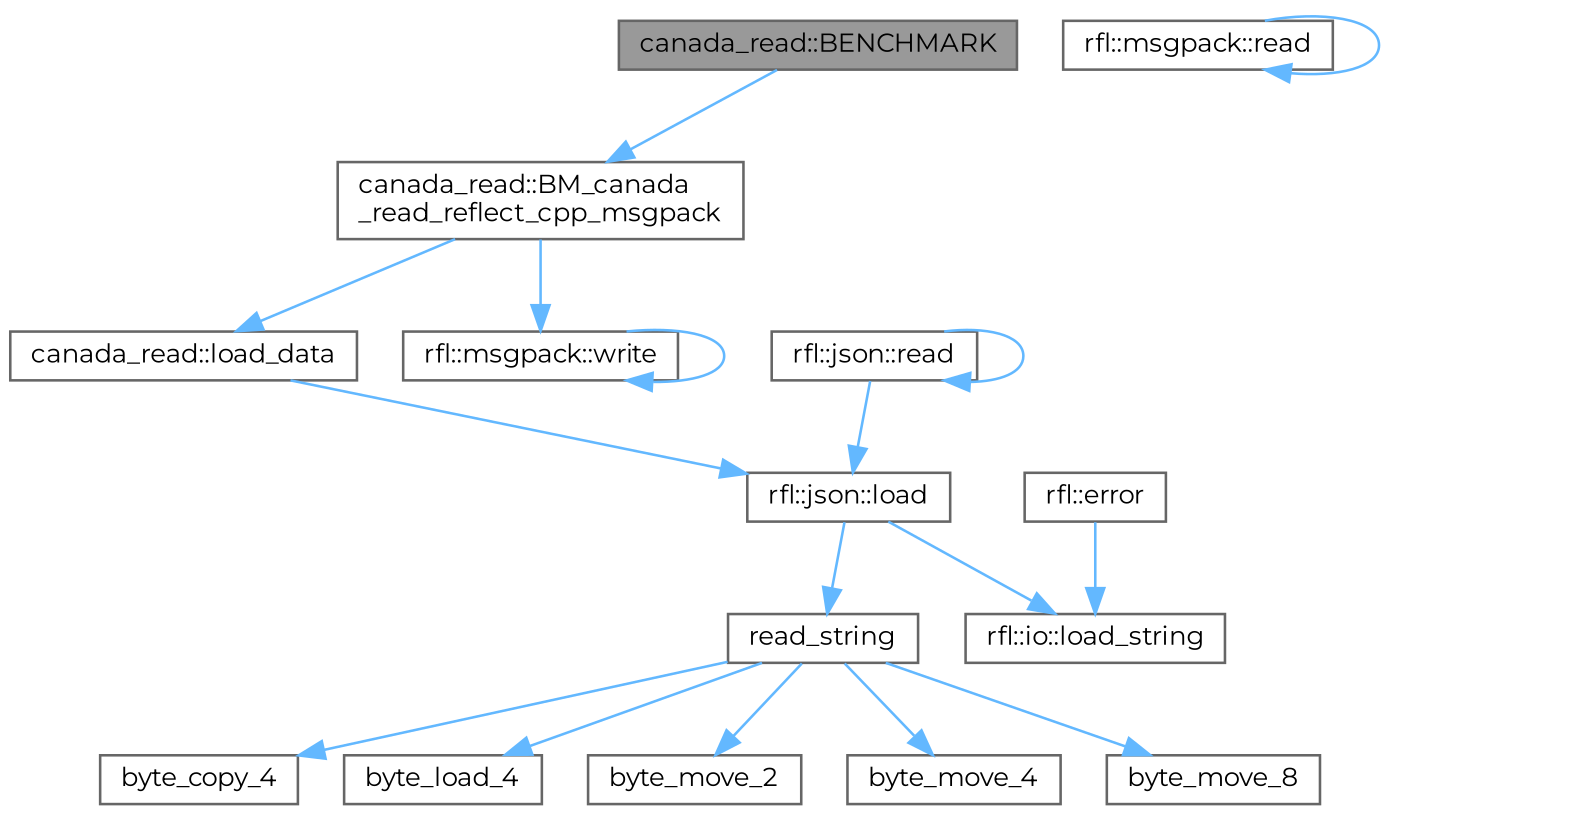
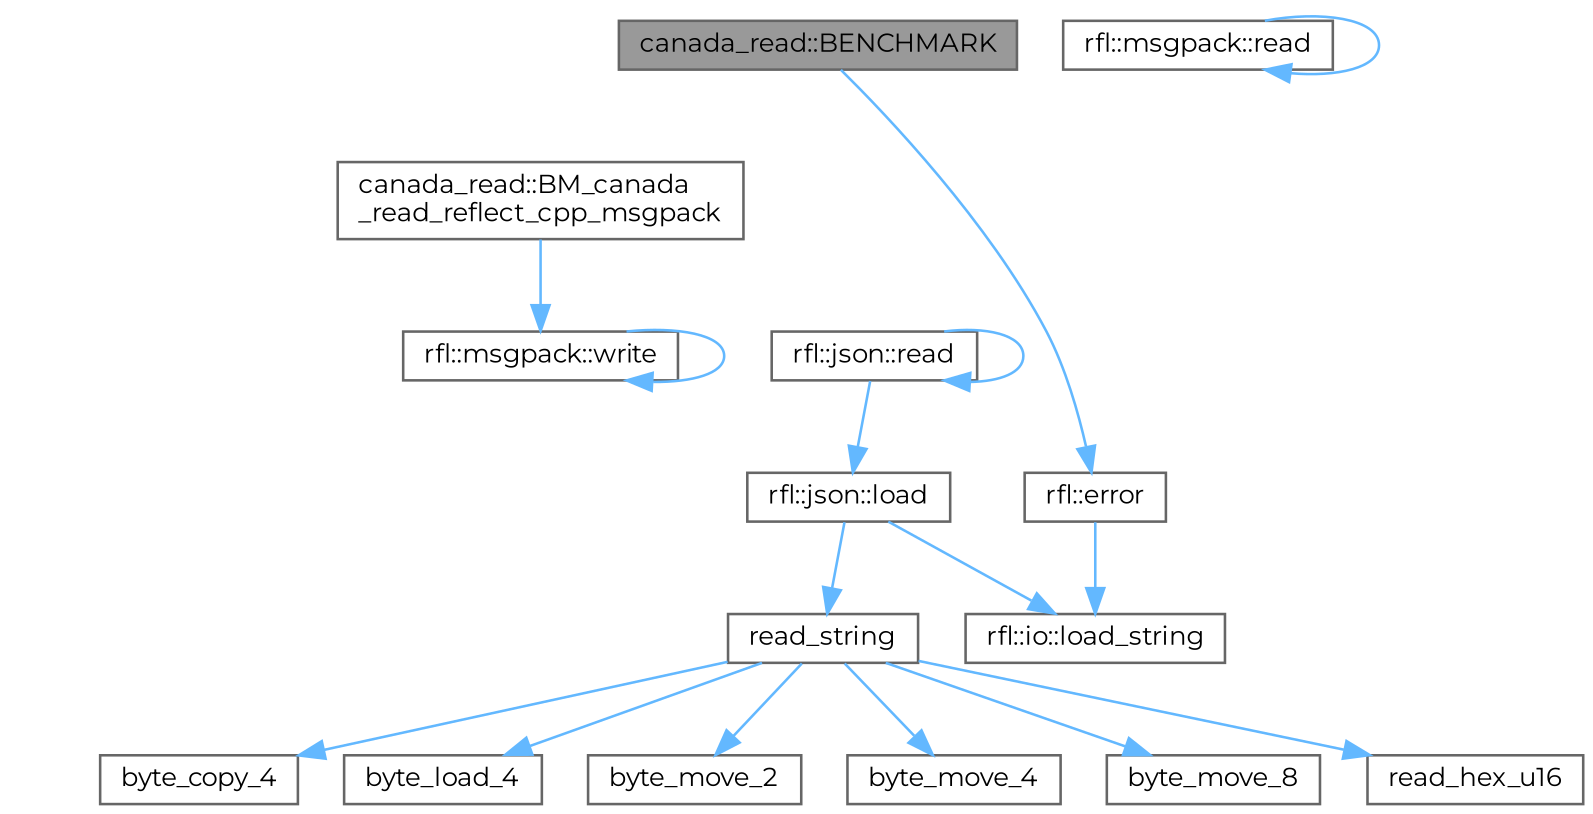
(704, 110) -> (990, 242)
(184, 356) -> none
none -> (1475, 780)
